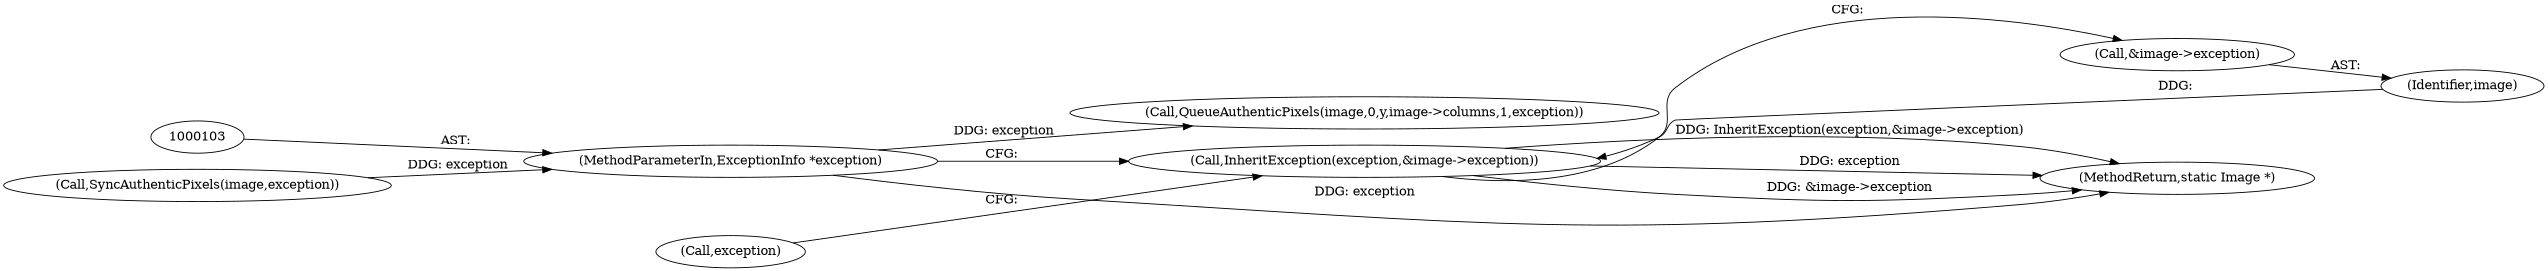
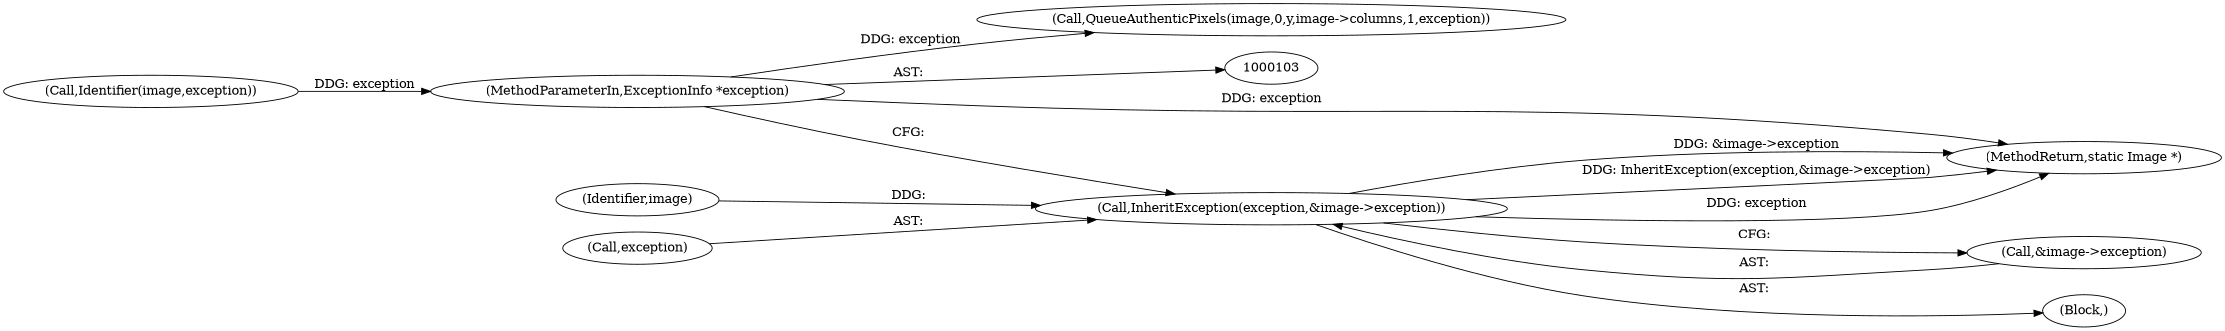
(2326, 71) -> (1669, 276)
(393, 146) -> (1020, 77)
(197, 185) -> (151, 91)
(1004, 200) -> (910, 222)
none -> (2084, 311)
